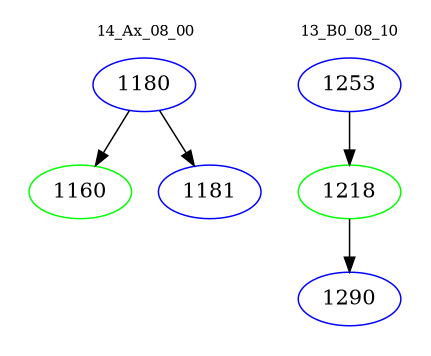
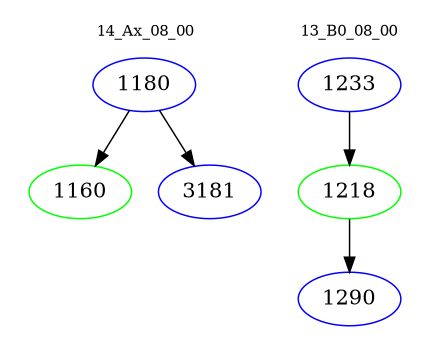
(350, 32) -> (350, 32)
(350, 85) -> (350, 85)
(210, 192) -> (210, 192)
